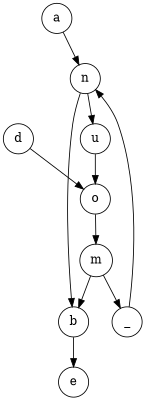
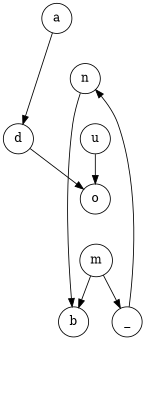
(69, 45) -> (39, 75)
(90, 105) -> none
(96, 225) -> none
(74, 382) -> none
